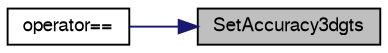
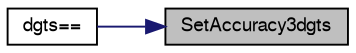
(68, 27) -> (52, 27)
